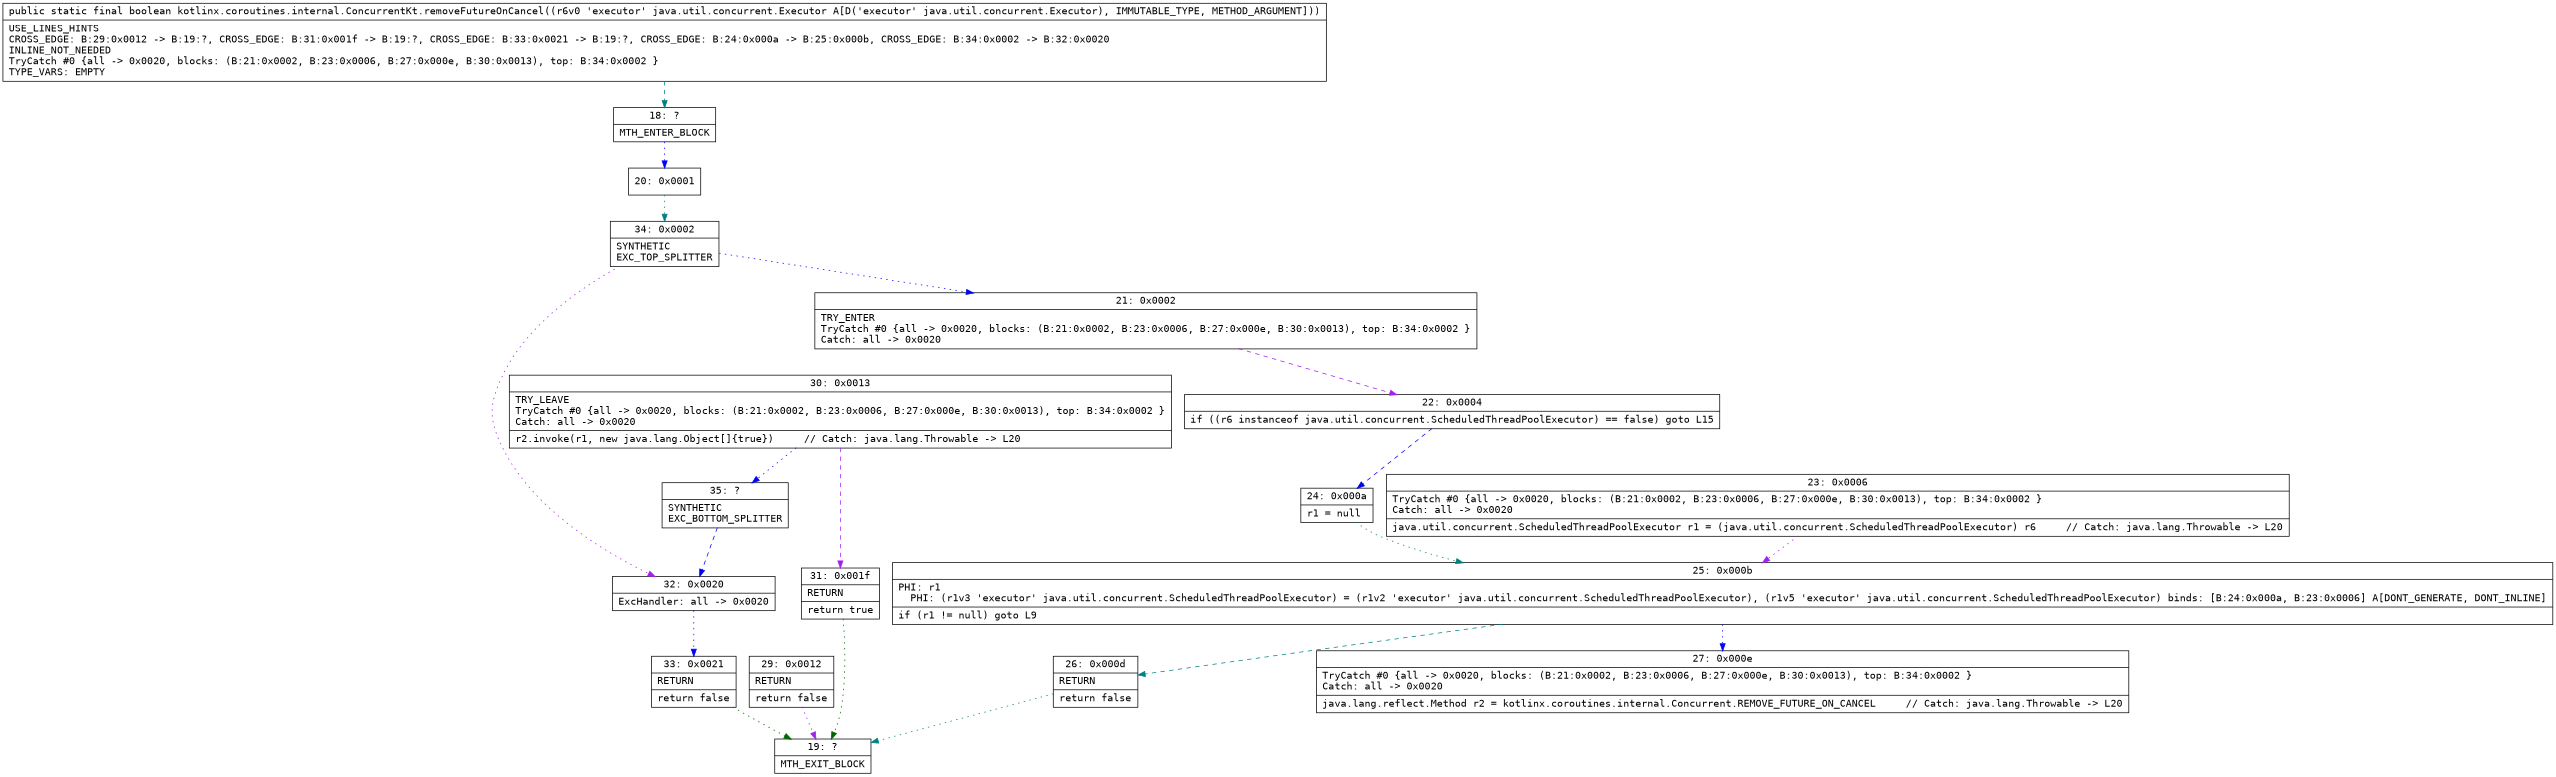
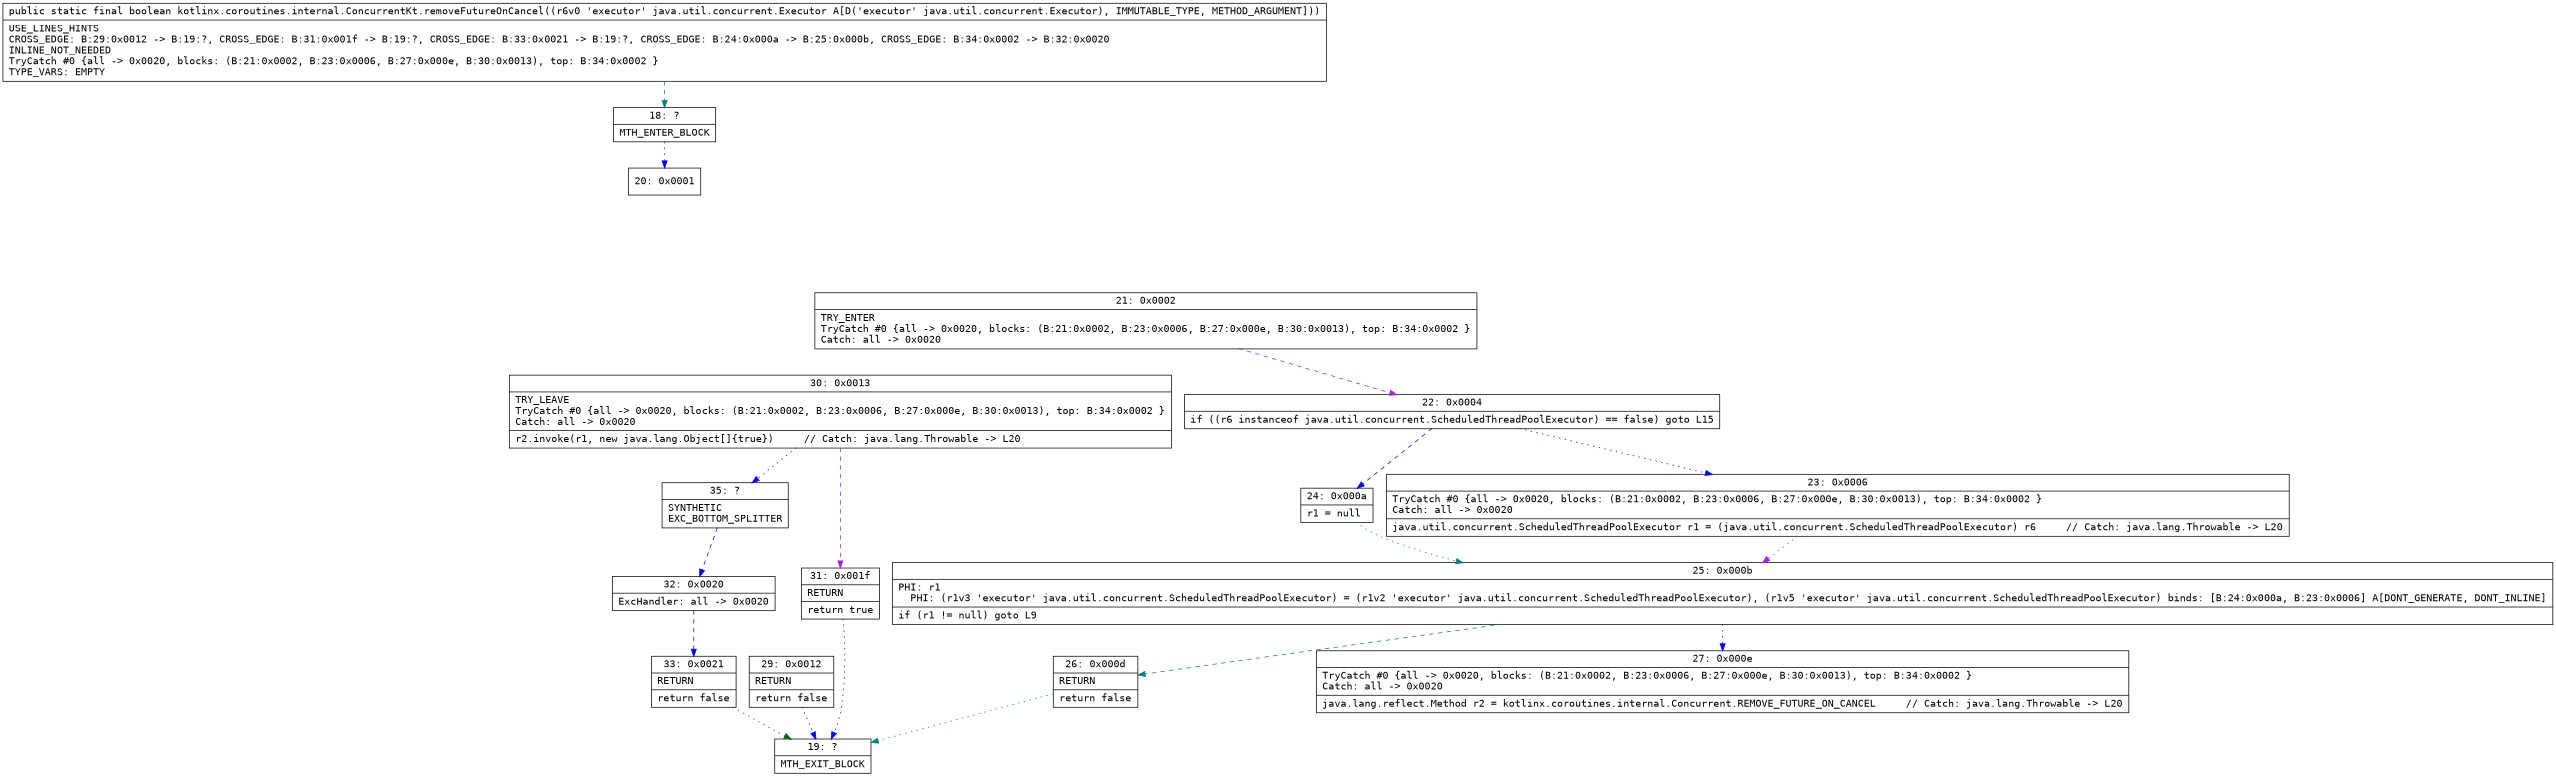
(665, 244) -> none
none -> (1612, 451)
(694, 630) -> (694, 630)
(844, 676) -> (844, 676)
(808, 720) -> (808, 720)
